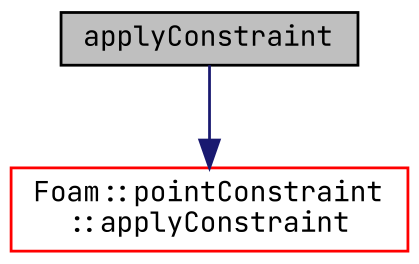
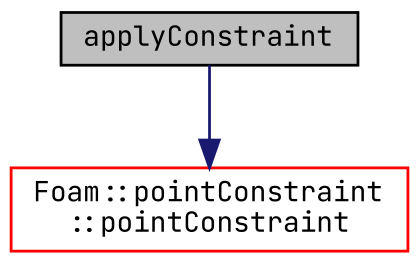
(210, 210) -> (210, 210)
